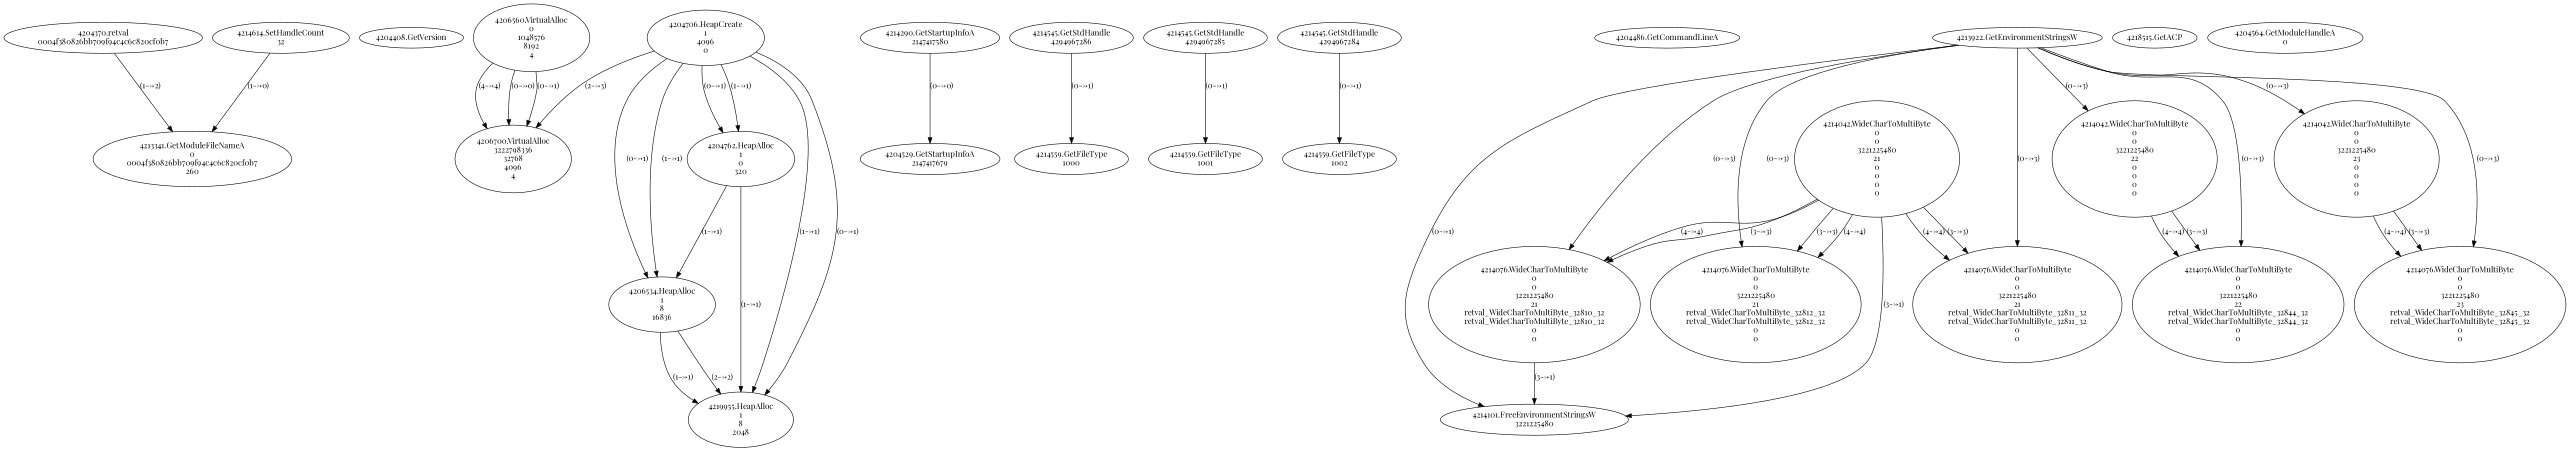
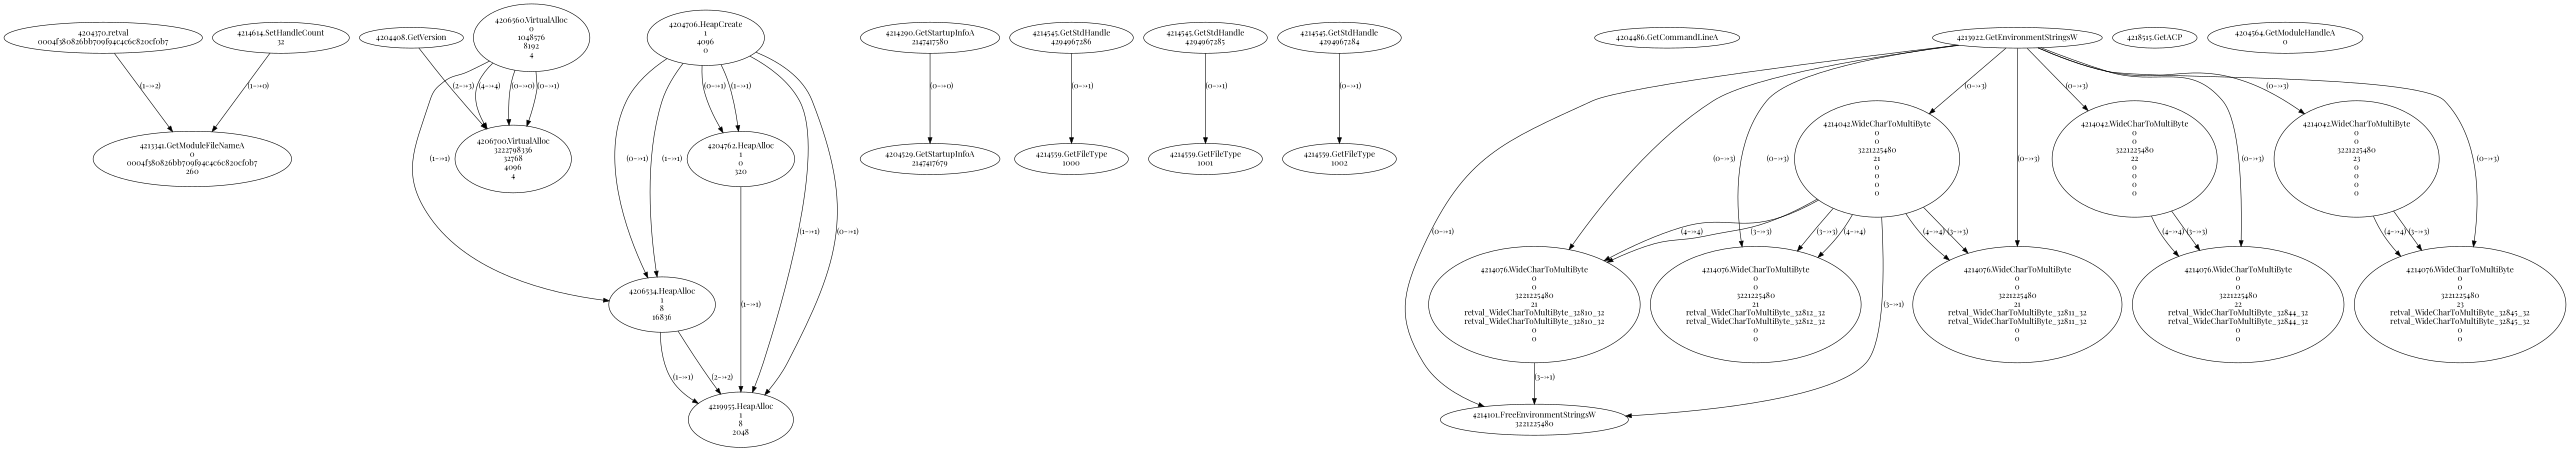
(591, 78) -> (450, 87)
none -> (1970, 79)
(703, 229) -> (430, 217)
